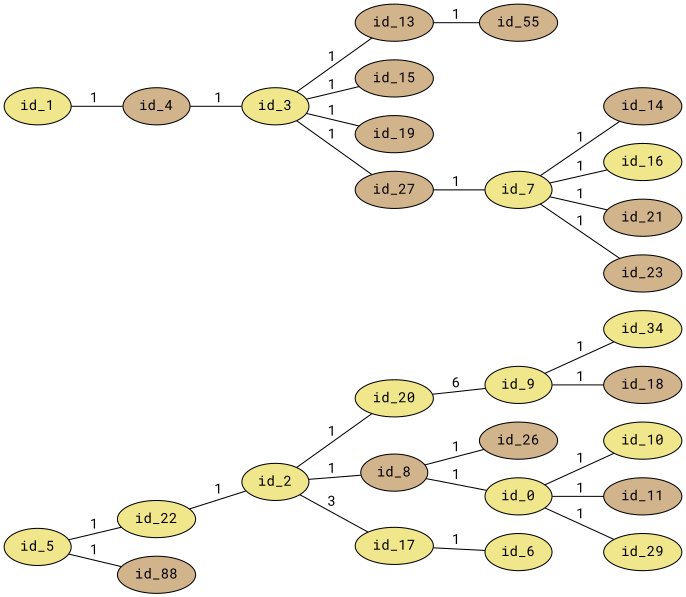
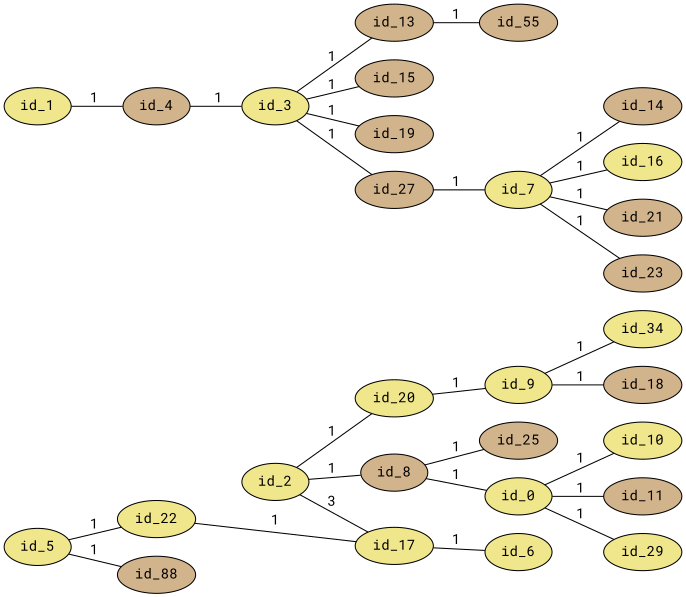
(456, 383) -> (456, 383)
(519, 441) -> (519, 441)
(218, 500) -> (276, 532)
